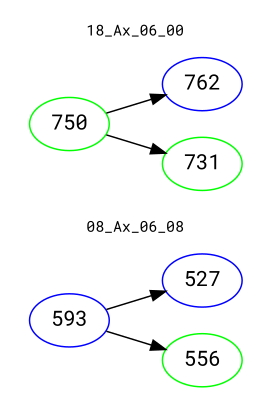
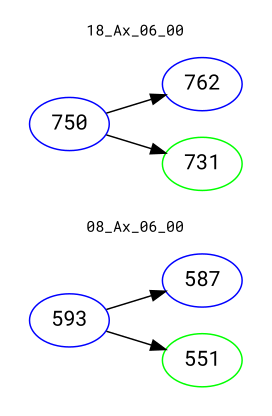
(69, 124) -> (69, 124)
(136, 228) -> (136, 228)
(202, 281) -> (202, 281)
(202, 360) -> (202, 360)
